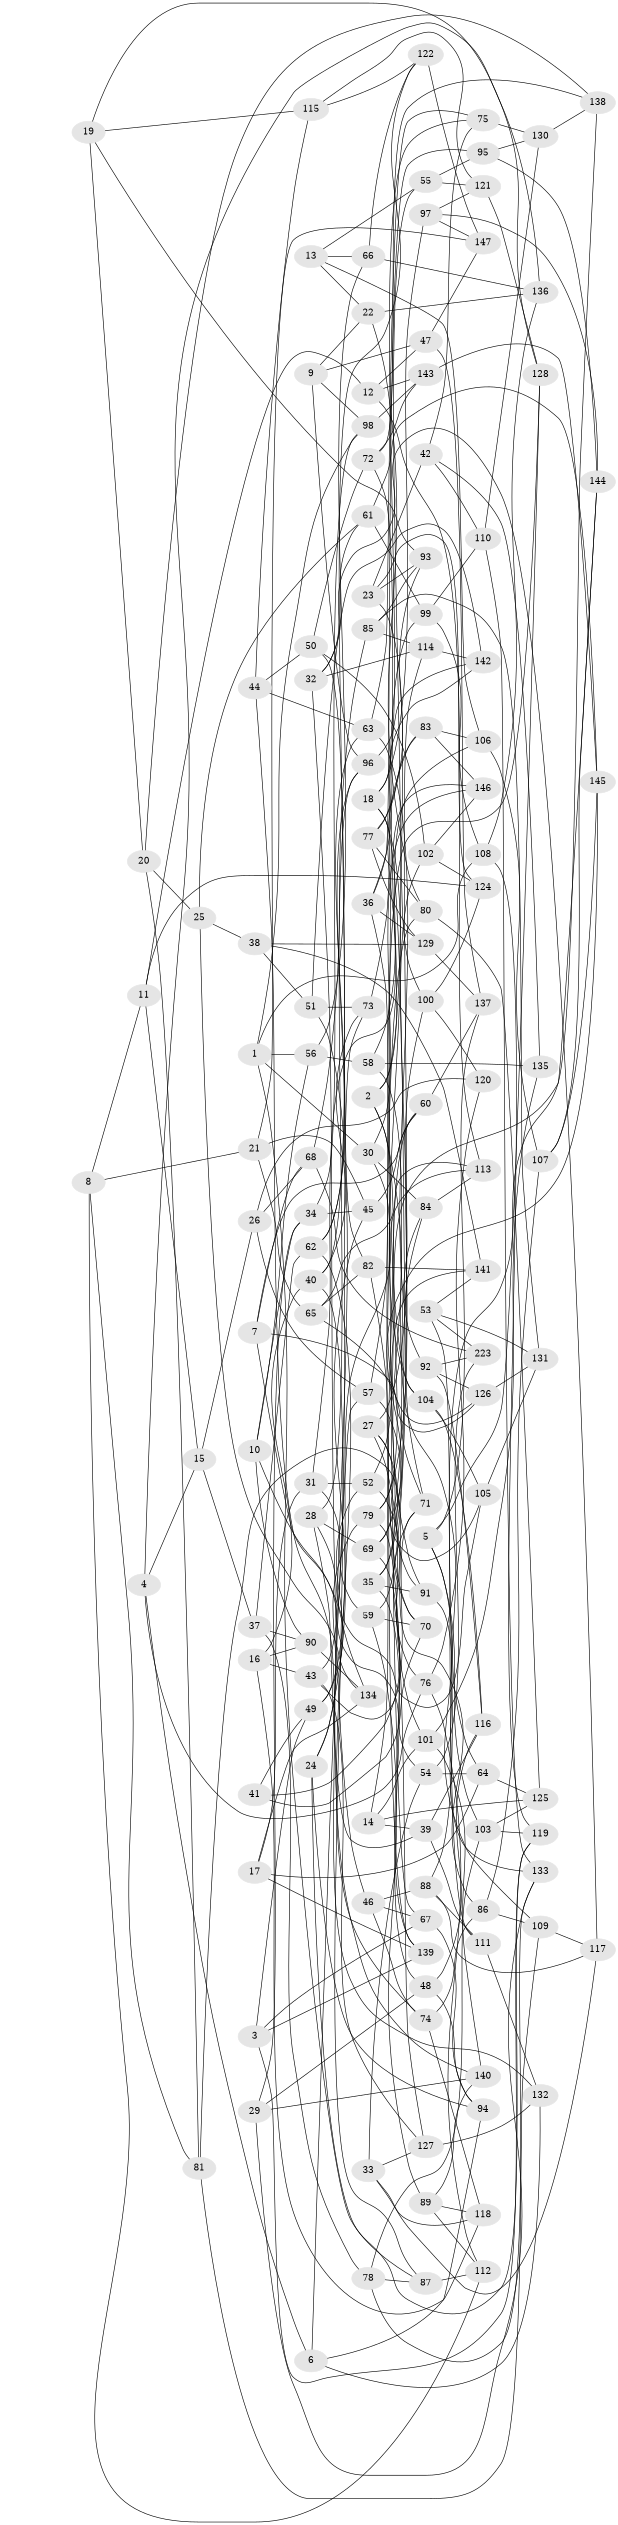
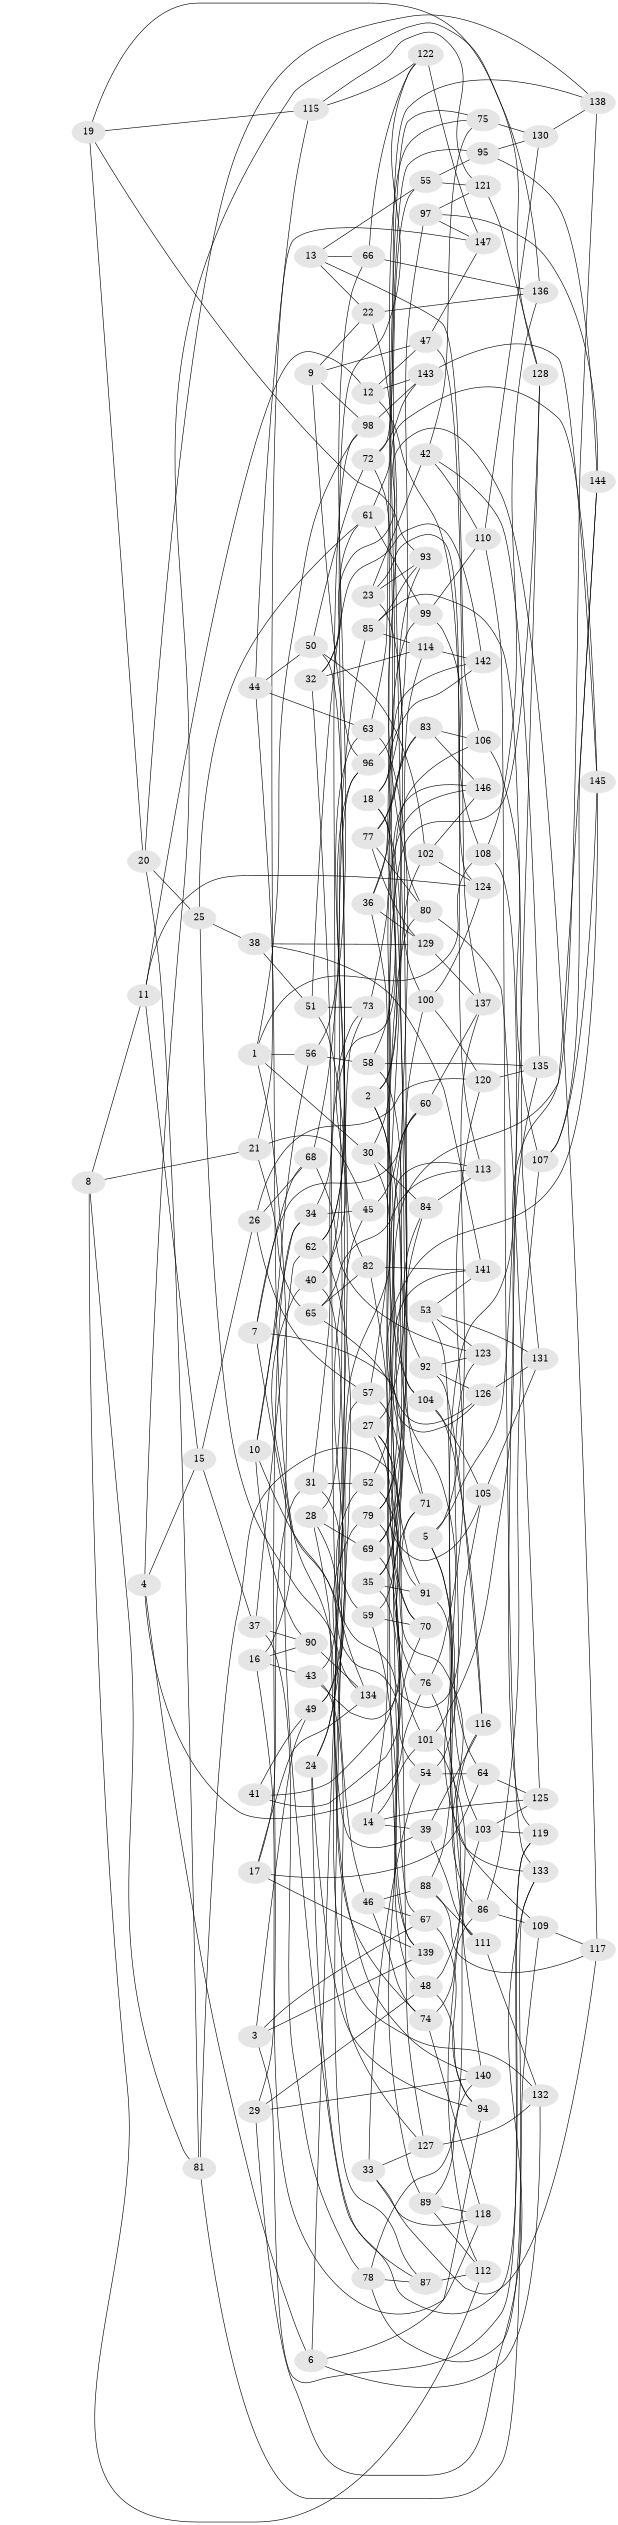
none -> (512, 1074)
(483, 1354) -> (483, 1354)
